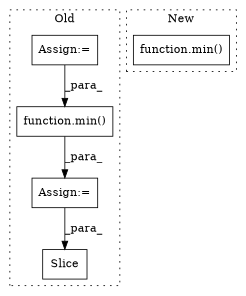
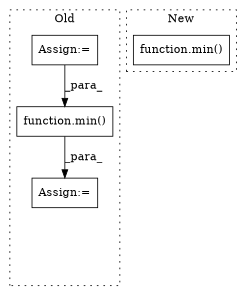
(65, 264) -> none
